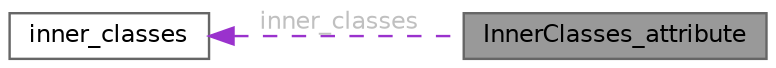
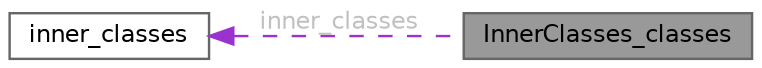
(615, 36) -> (608, 36)
